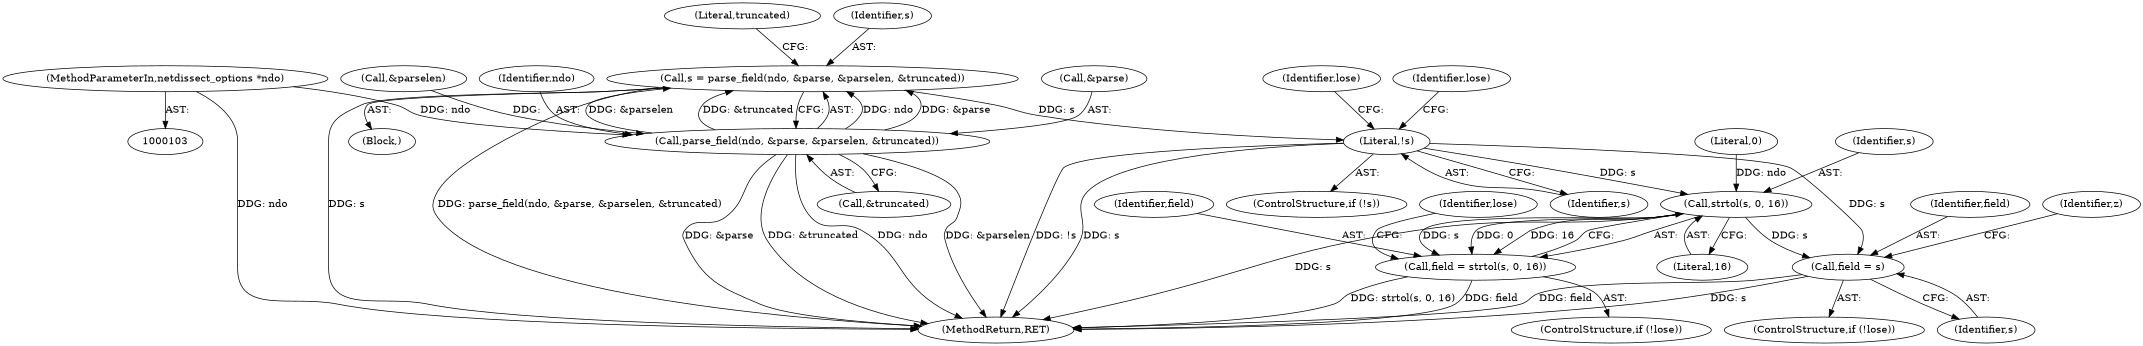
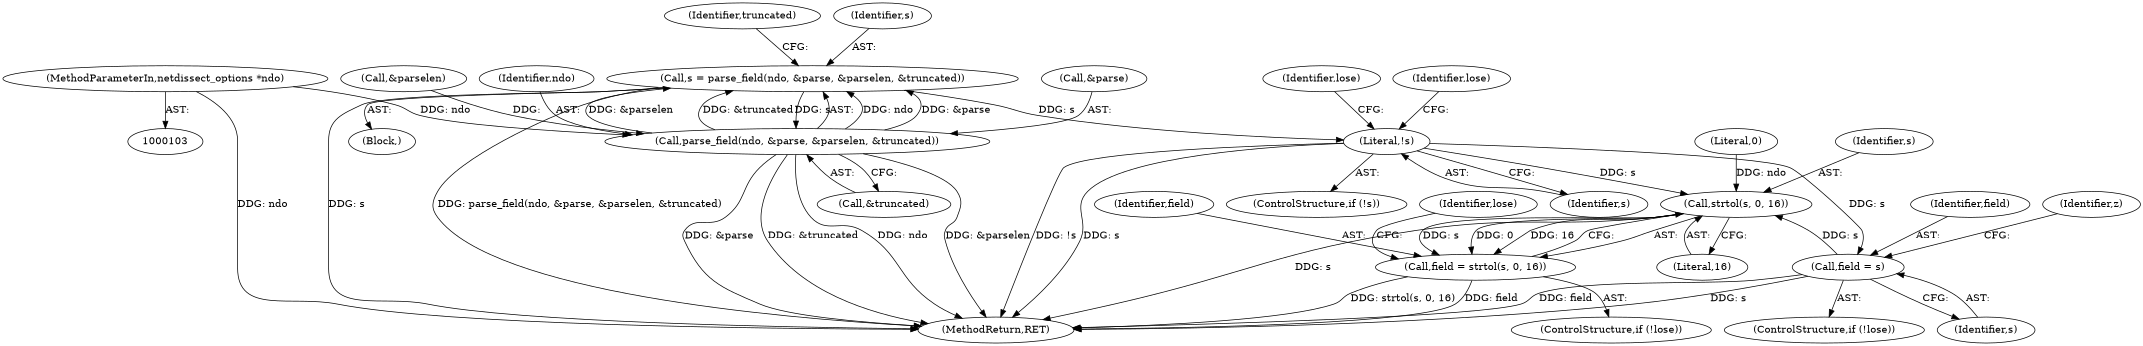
(742, 16) -> (742, 16)
(813, 110) -> (813, 110)
(1771, 241) -> (1812, 233)
